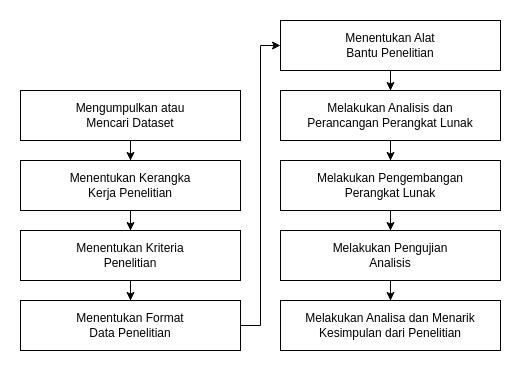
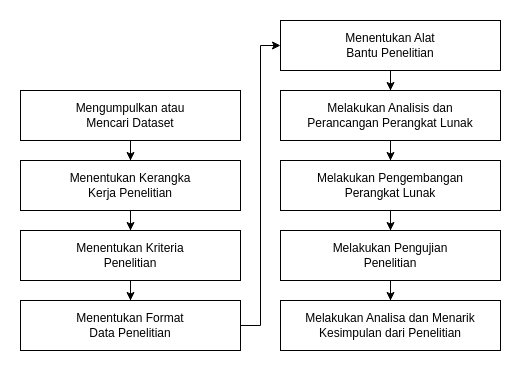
(391, 256) -> (391, 256)
